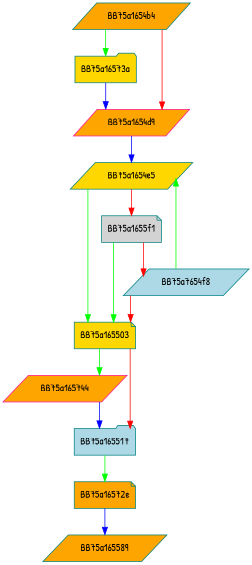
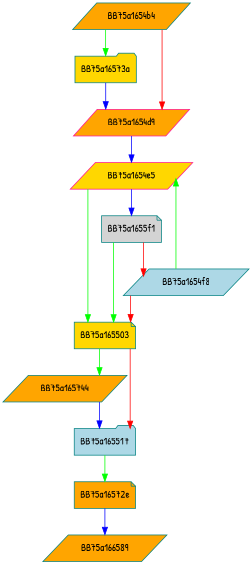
(132, 176) -> (132, 176)
(132, 199) -> (132, 199)
(186, 282) -> (186, 282)
(65, 389) -> (65, 389)
(105, 548) -> (105, 548)
